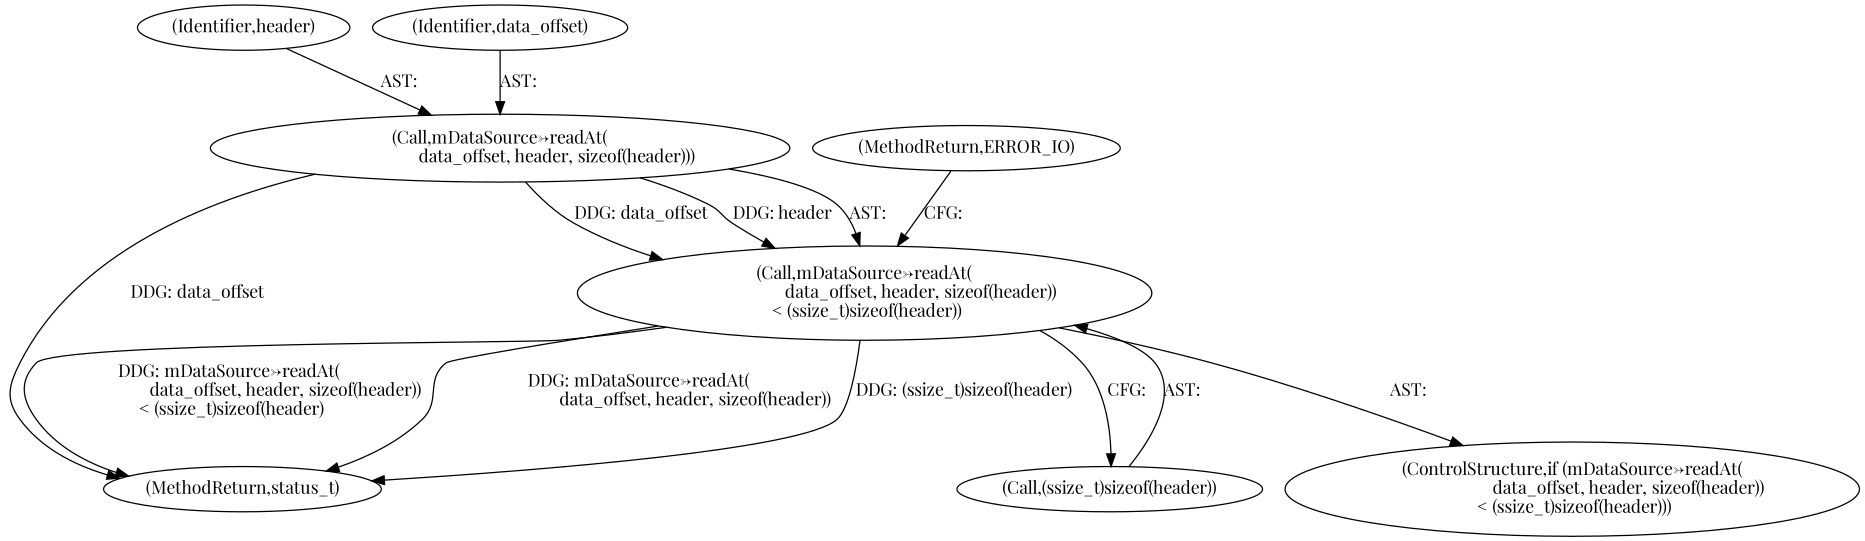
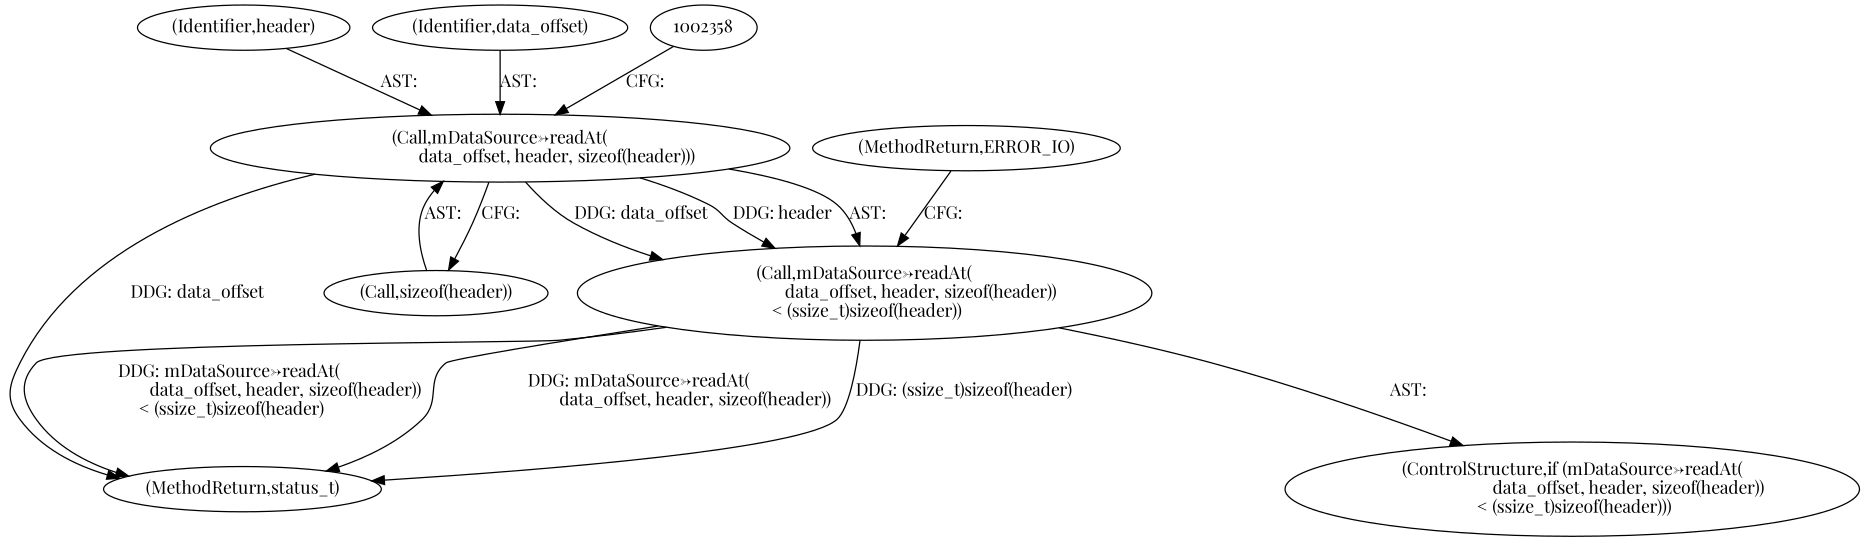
none -> (704, 28)
none -> (436, 293)
(1110, 489) -> none
